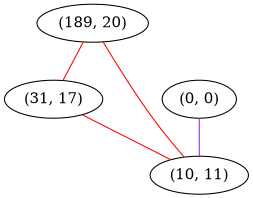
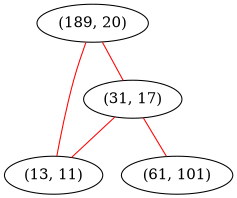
(199, 99) -> none
none -> (177, 175)
(199, 175) -> (54, 175)
